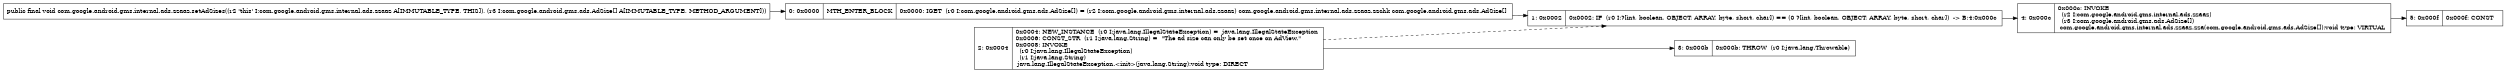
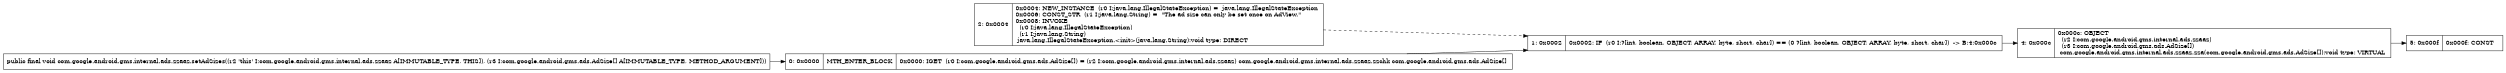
(2086, 8) -> (2085, 33)
(1765, 48) -> none
